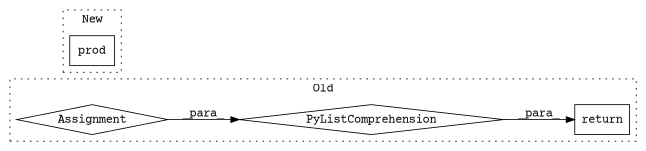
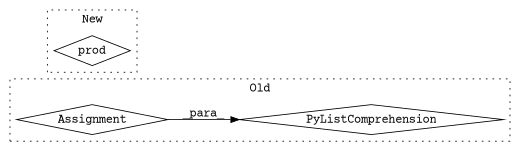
(92, 51) -> (92, 51)
(602, 120) -> none
